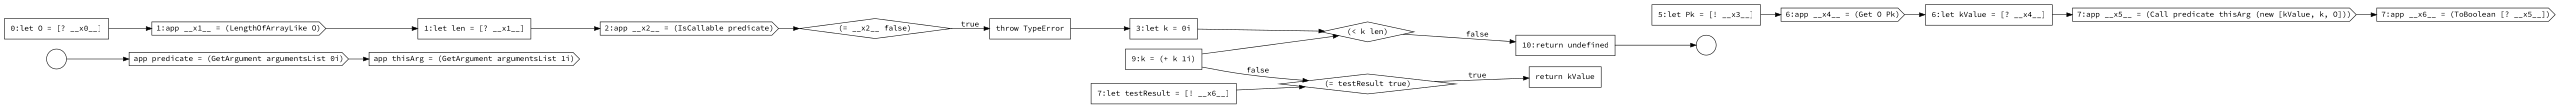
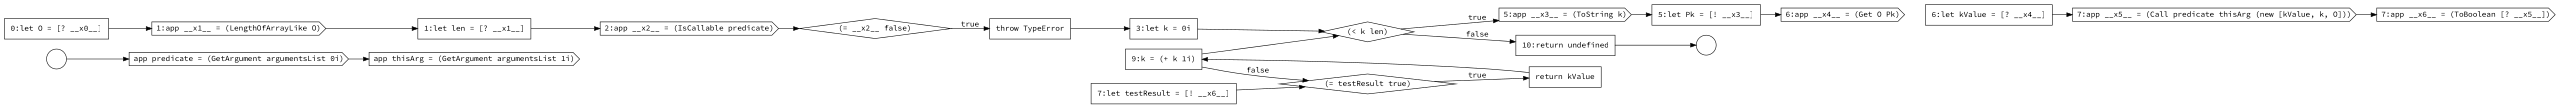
none -> (1565, 15)
(1912, 15) -> none
none -> (1369, 63)
